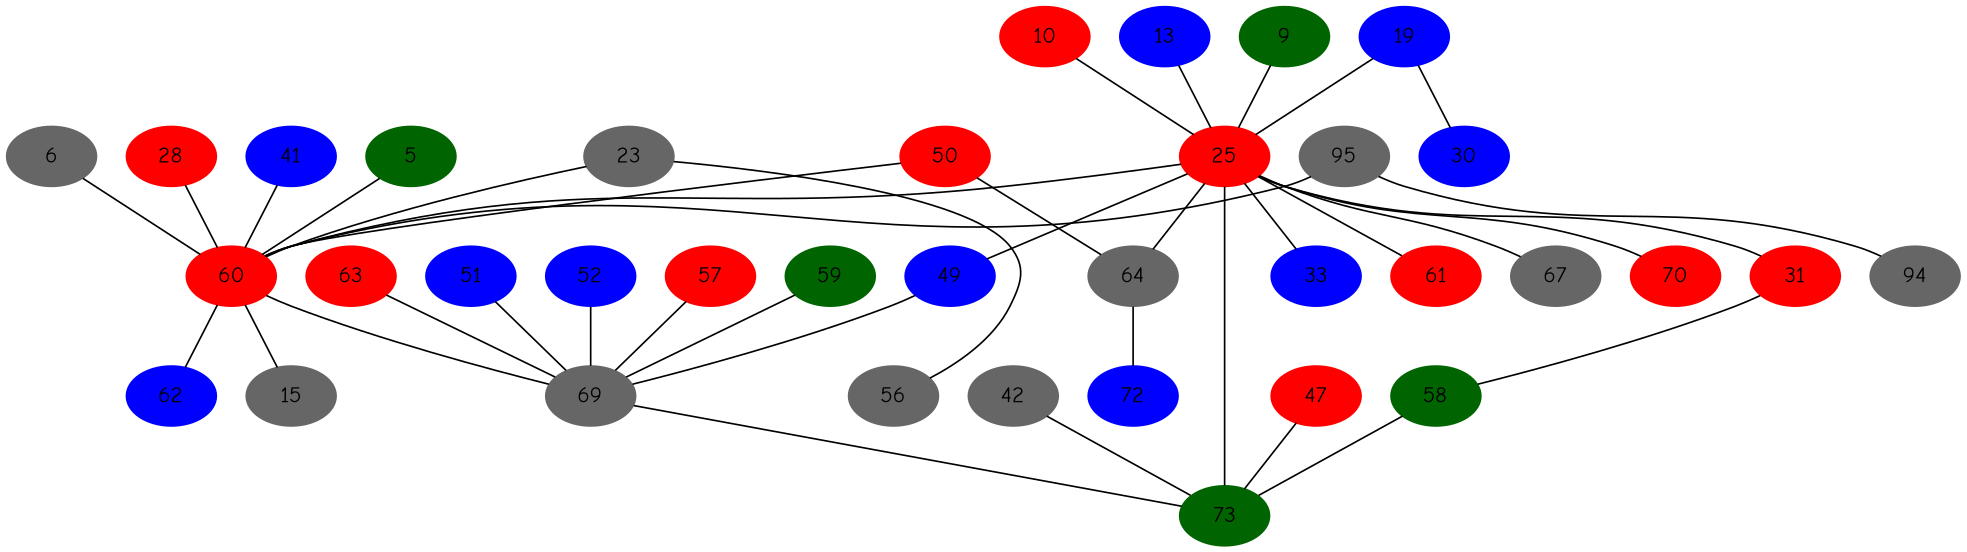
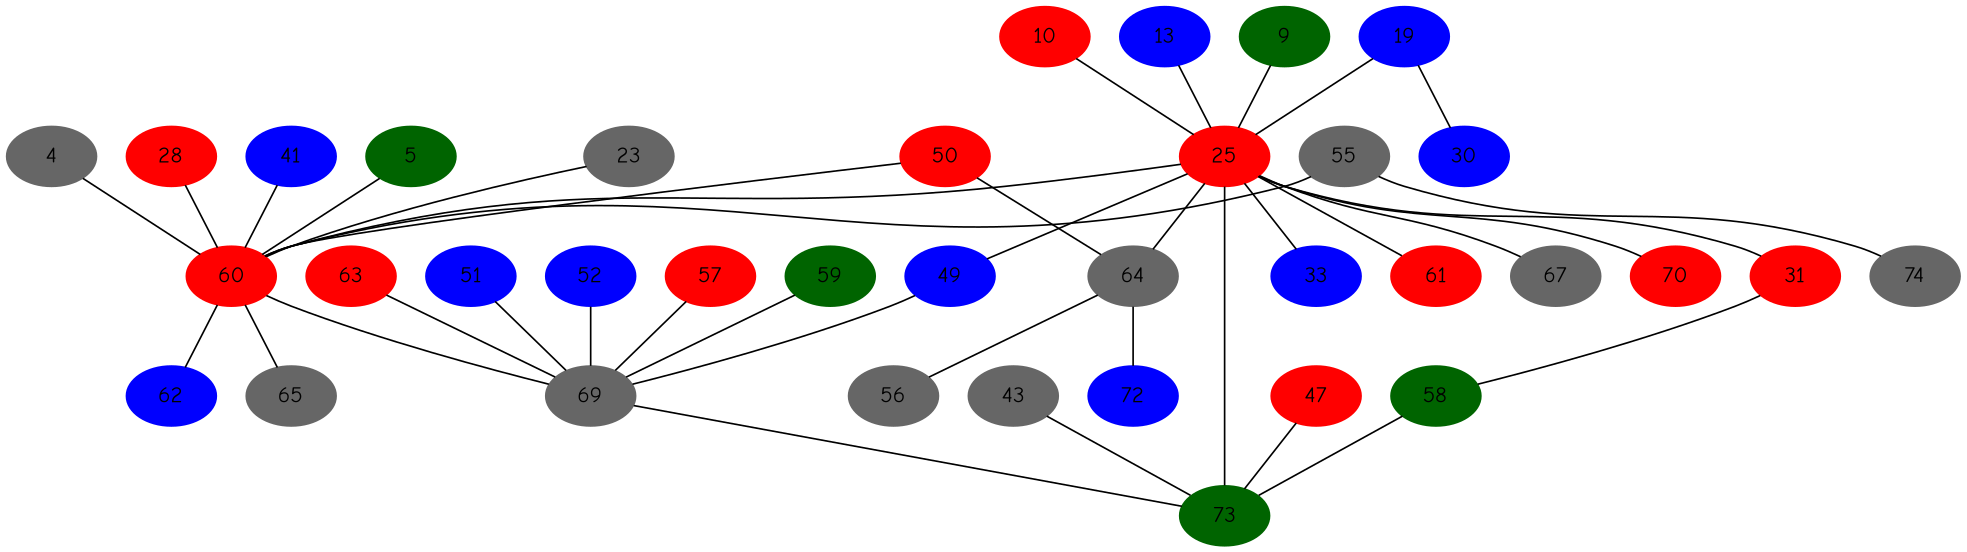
(52, 156) -> (52, 156)
(1344, 156) -> (1344, 156)
(932, 206) -> (1013, 336)
(1915, 276) -> (1915, 276)
(291, 396) -> (291, 396)
(1013, 396) -> (1013, 396)
